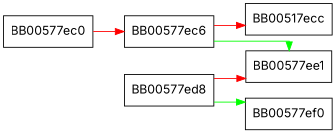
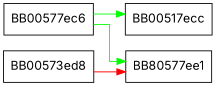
(225, 25) -> (105, 14)
(48, 32) -> none
(289, 67) -> (169, 67)
(169, 90) -> (49, 67)
(289, 114) -> none
